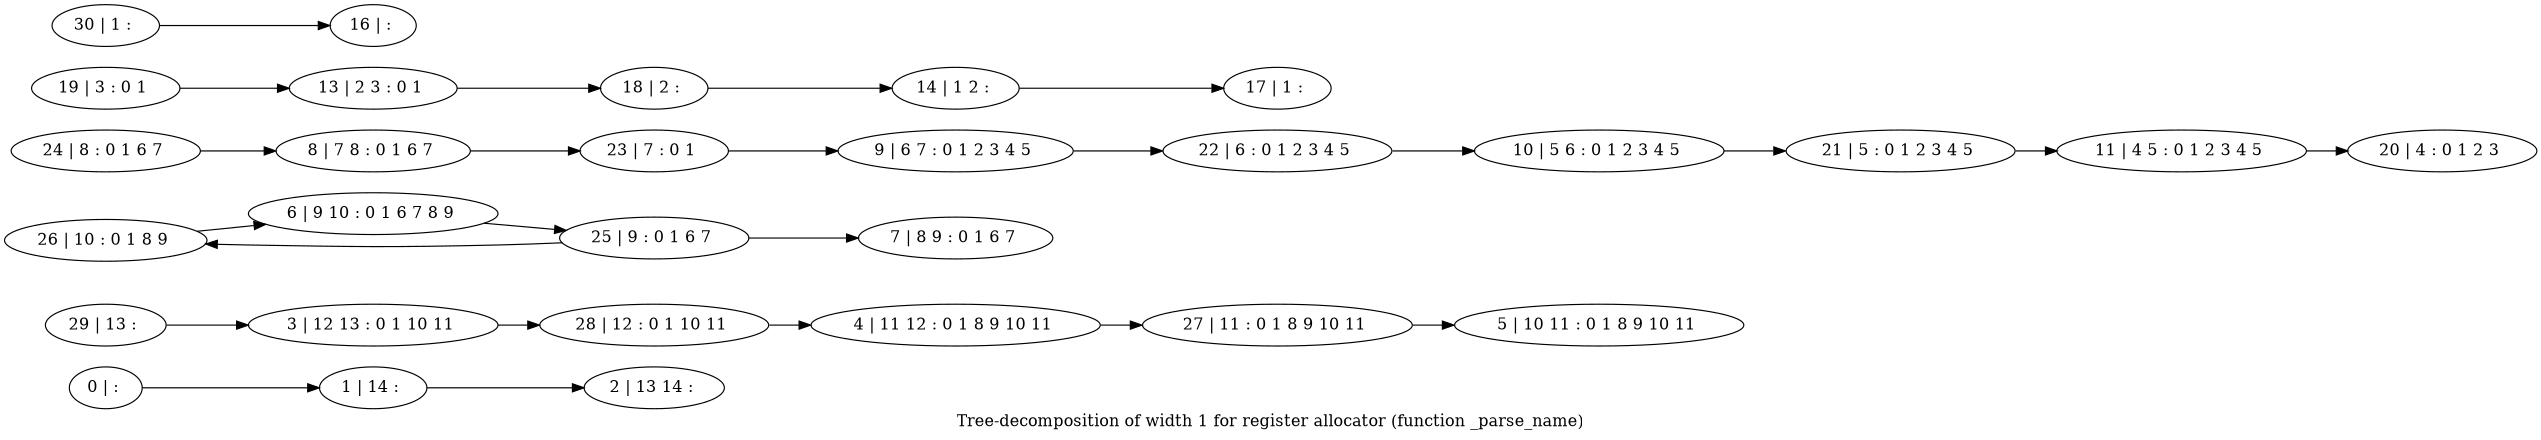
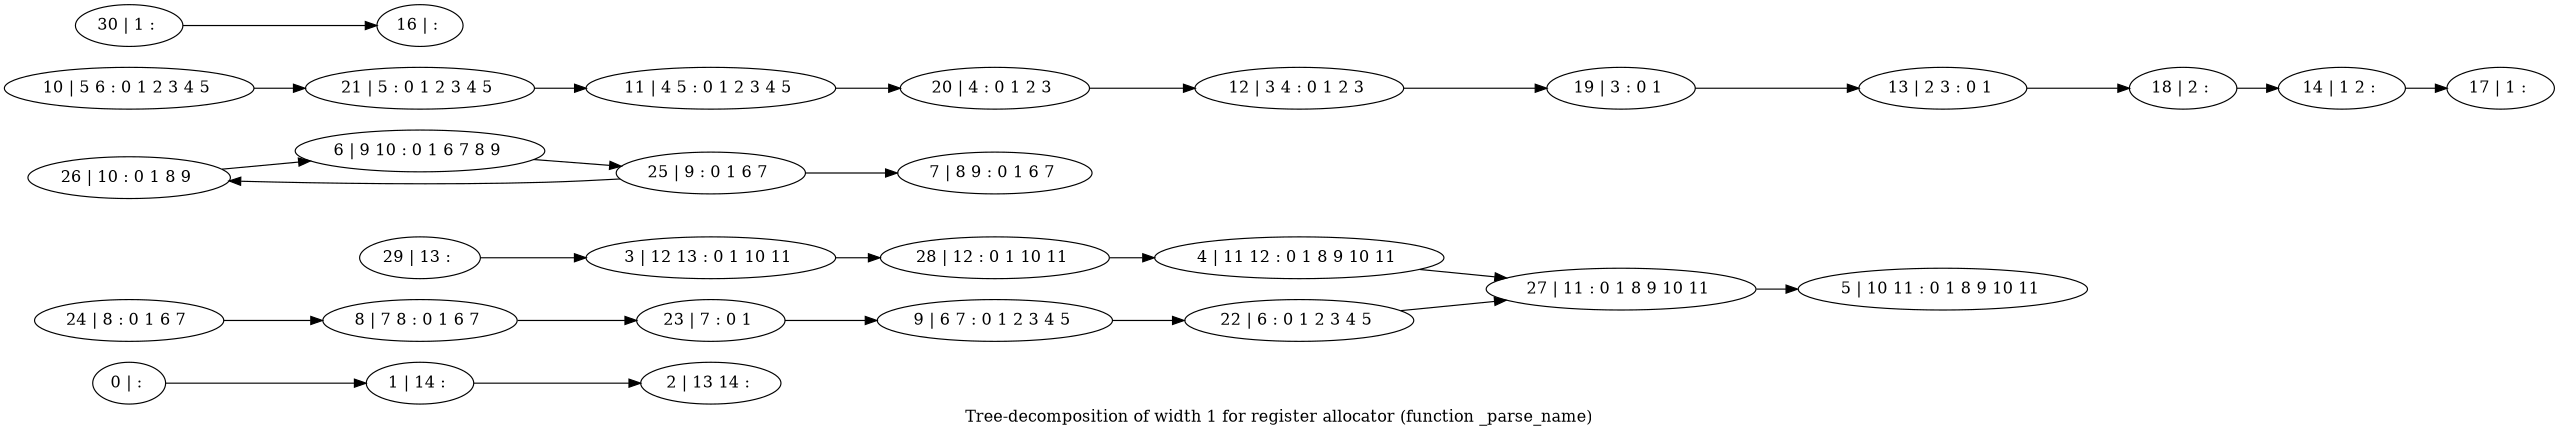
none -> (1299, 88)
(1428, 151) -> (1447, 306)
